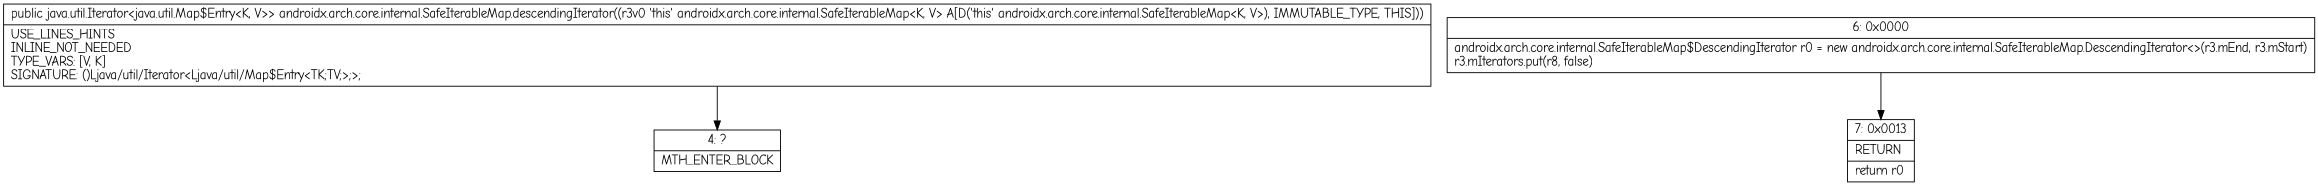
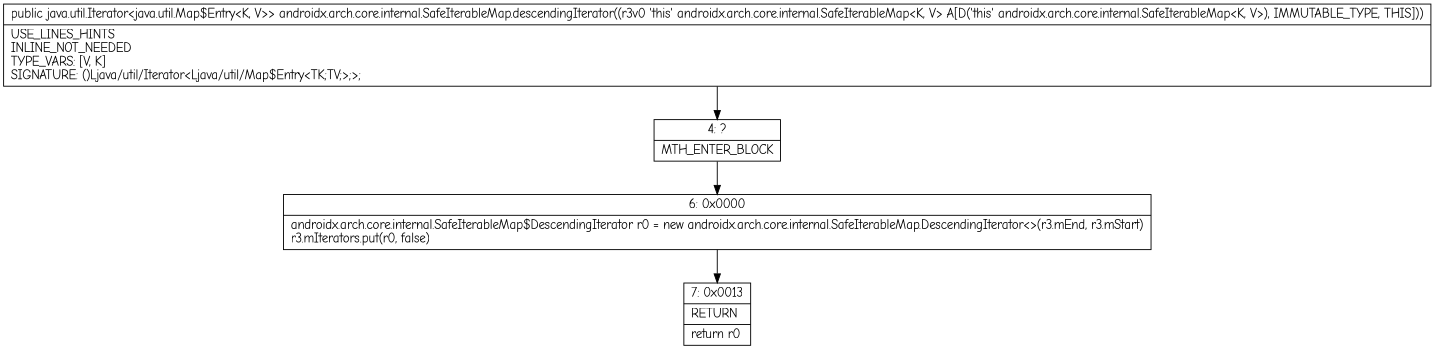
(1524, 62) -> (360, 239)
none -> (717, 173)
